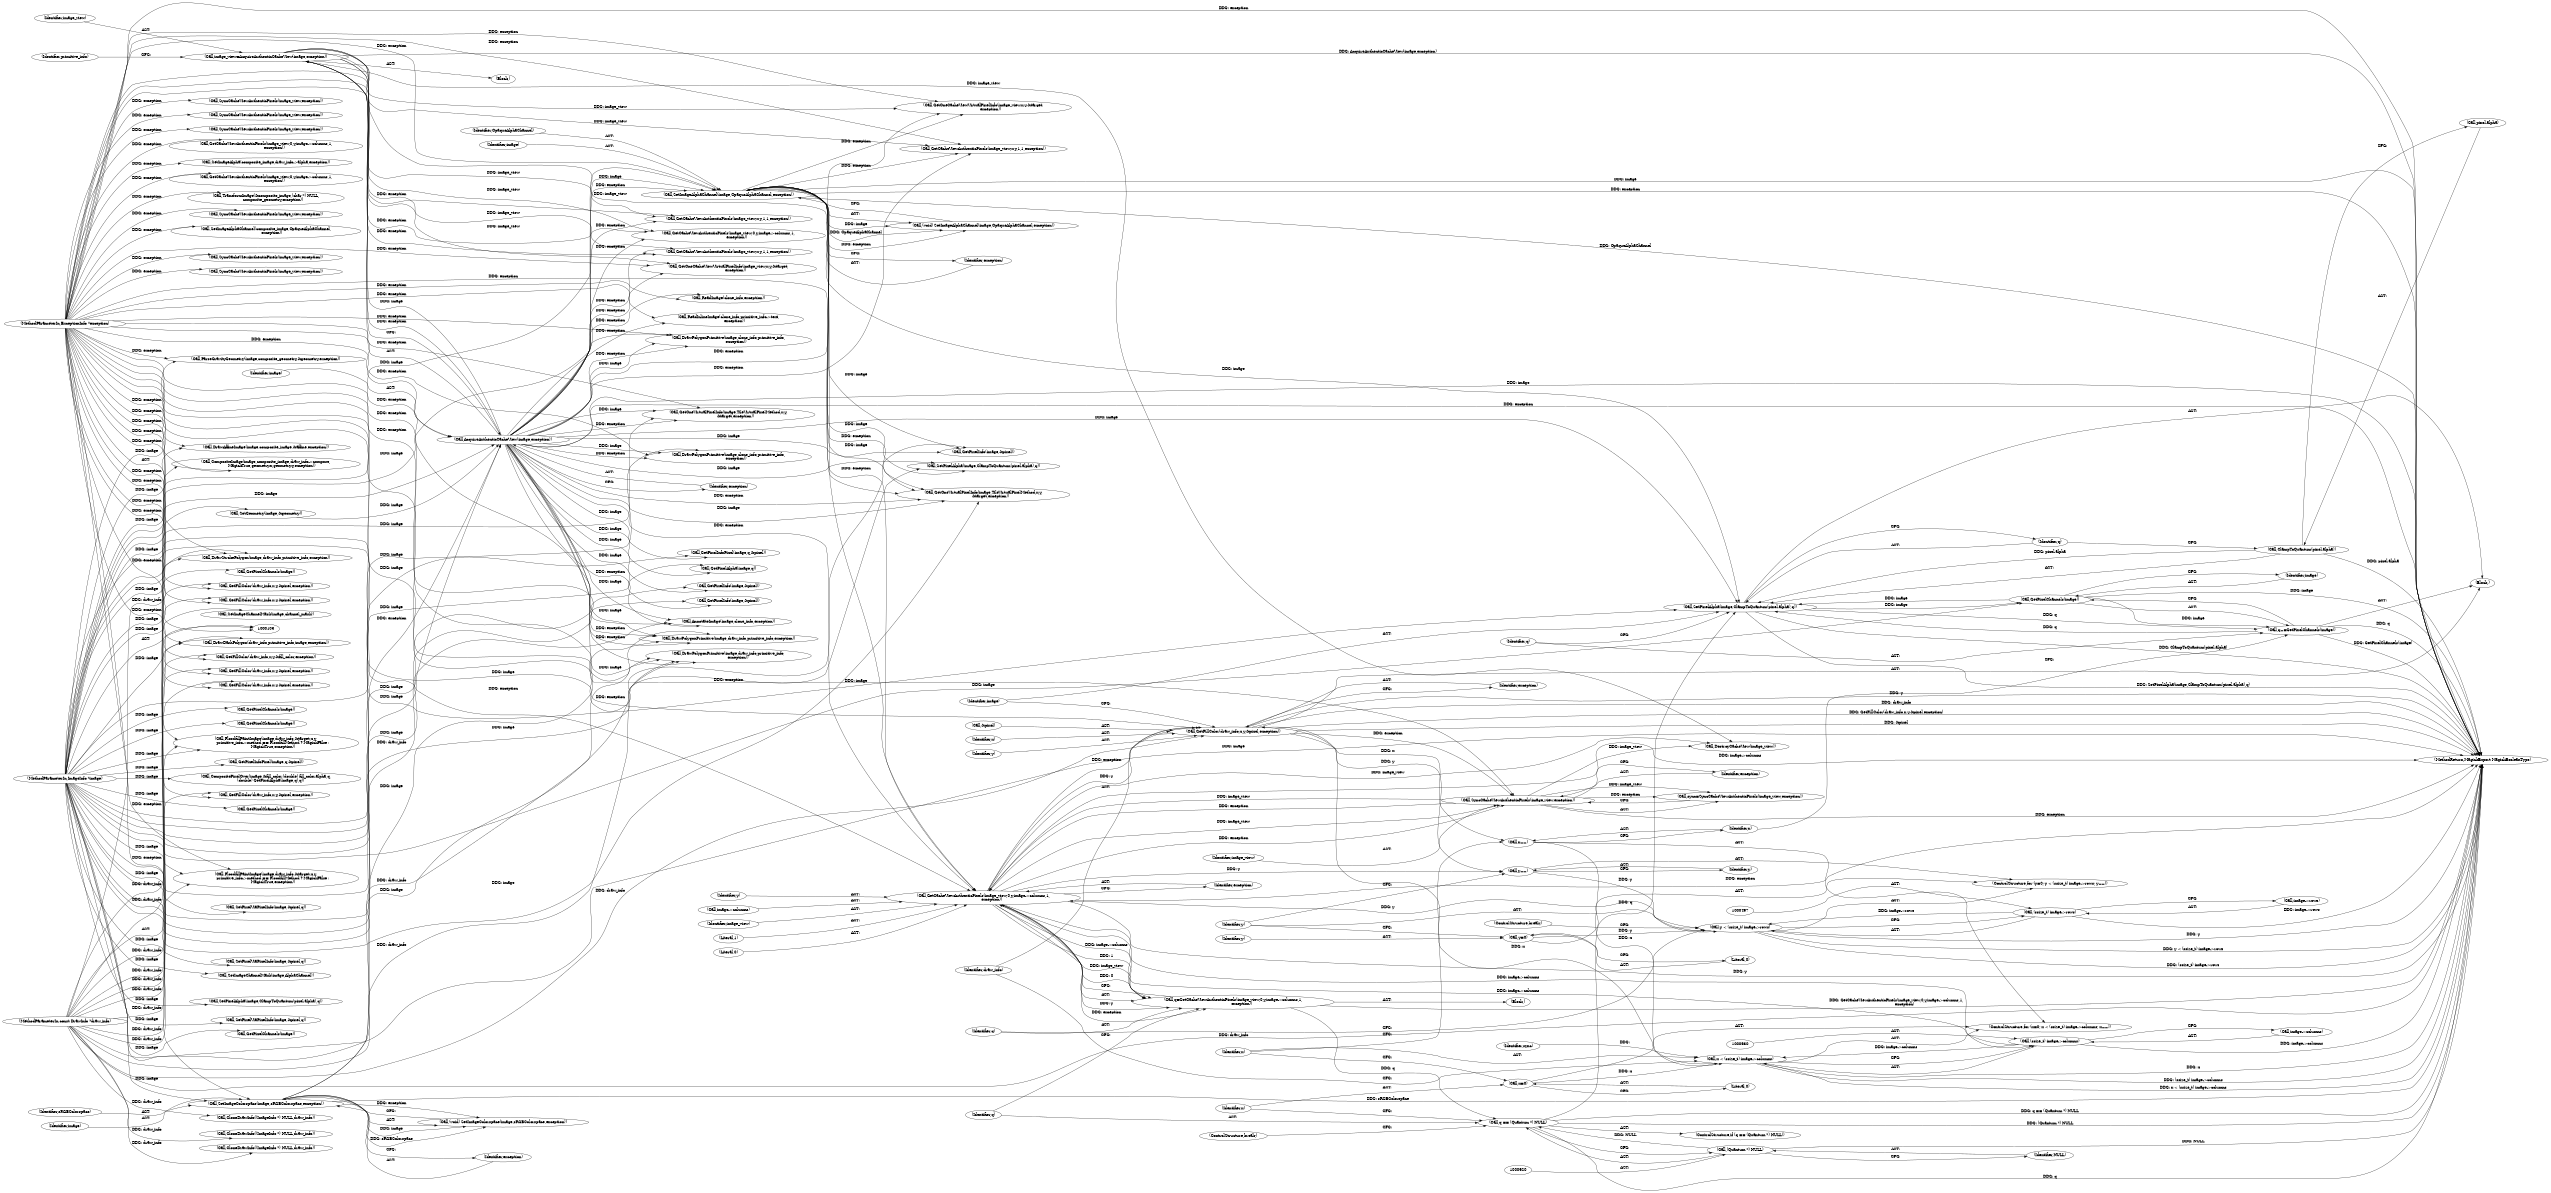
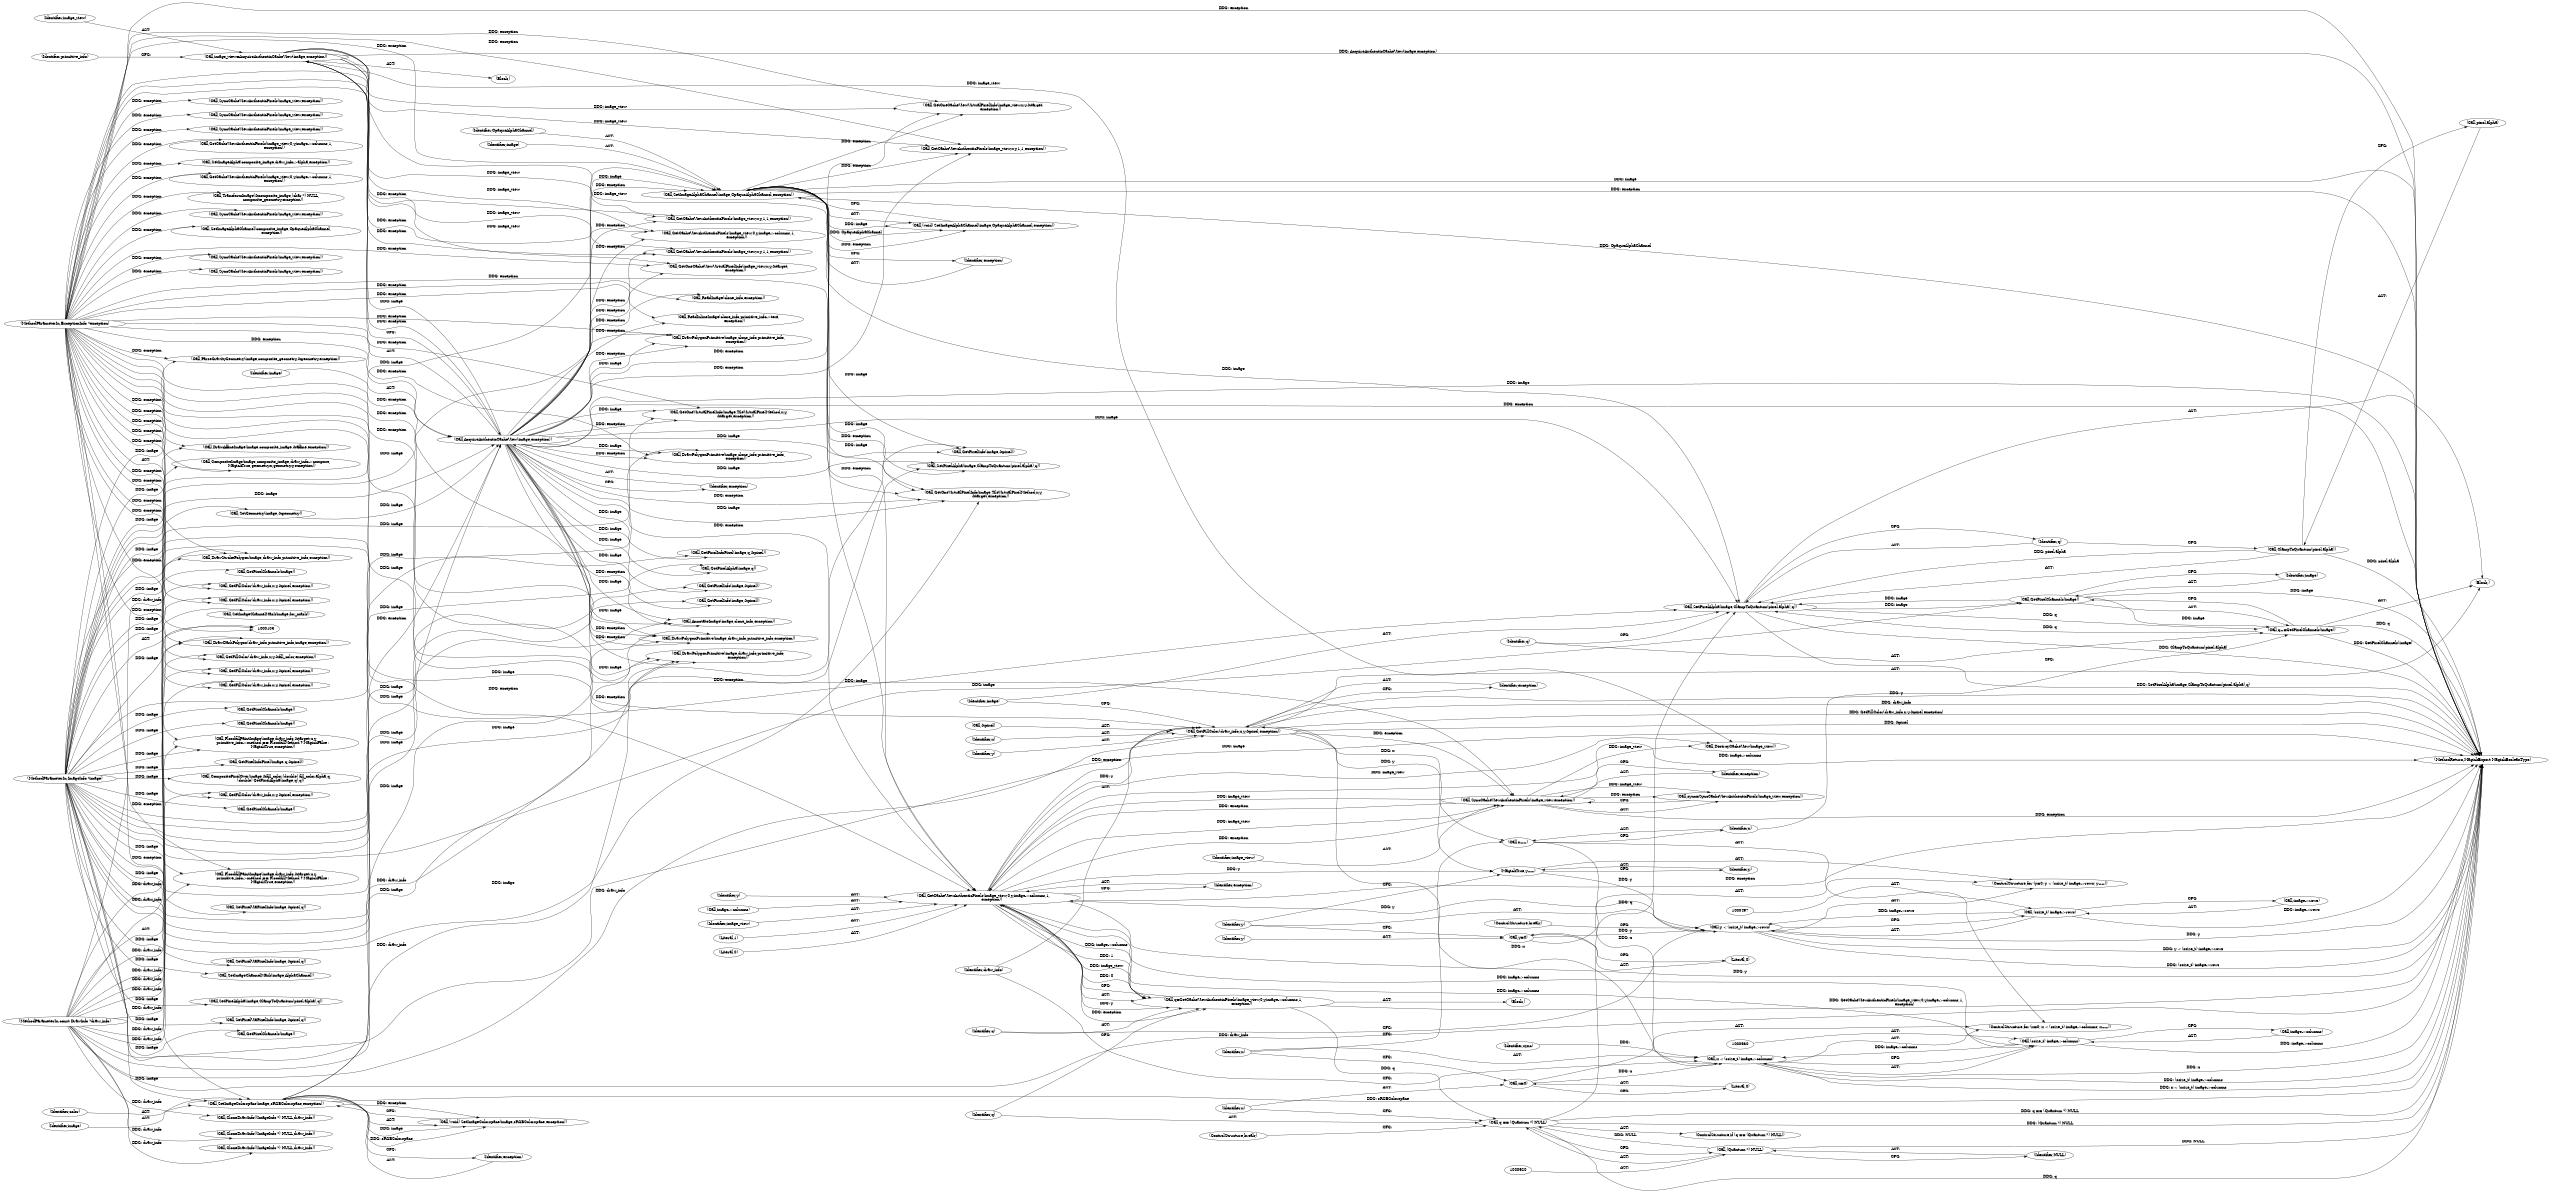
(266, 615) -> (266, 615)
(392, 743) -> (392, 743)
(1518, 871) -> (1518, 871)
(65, 1112) -> (65, 1112)
